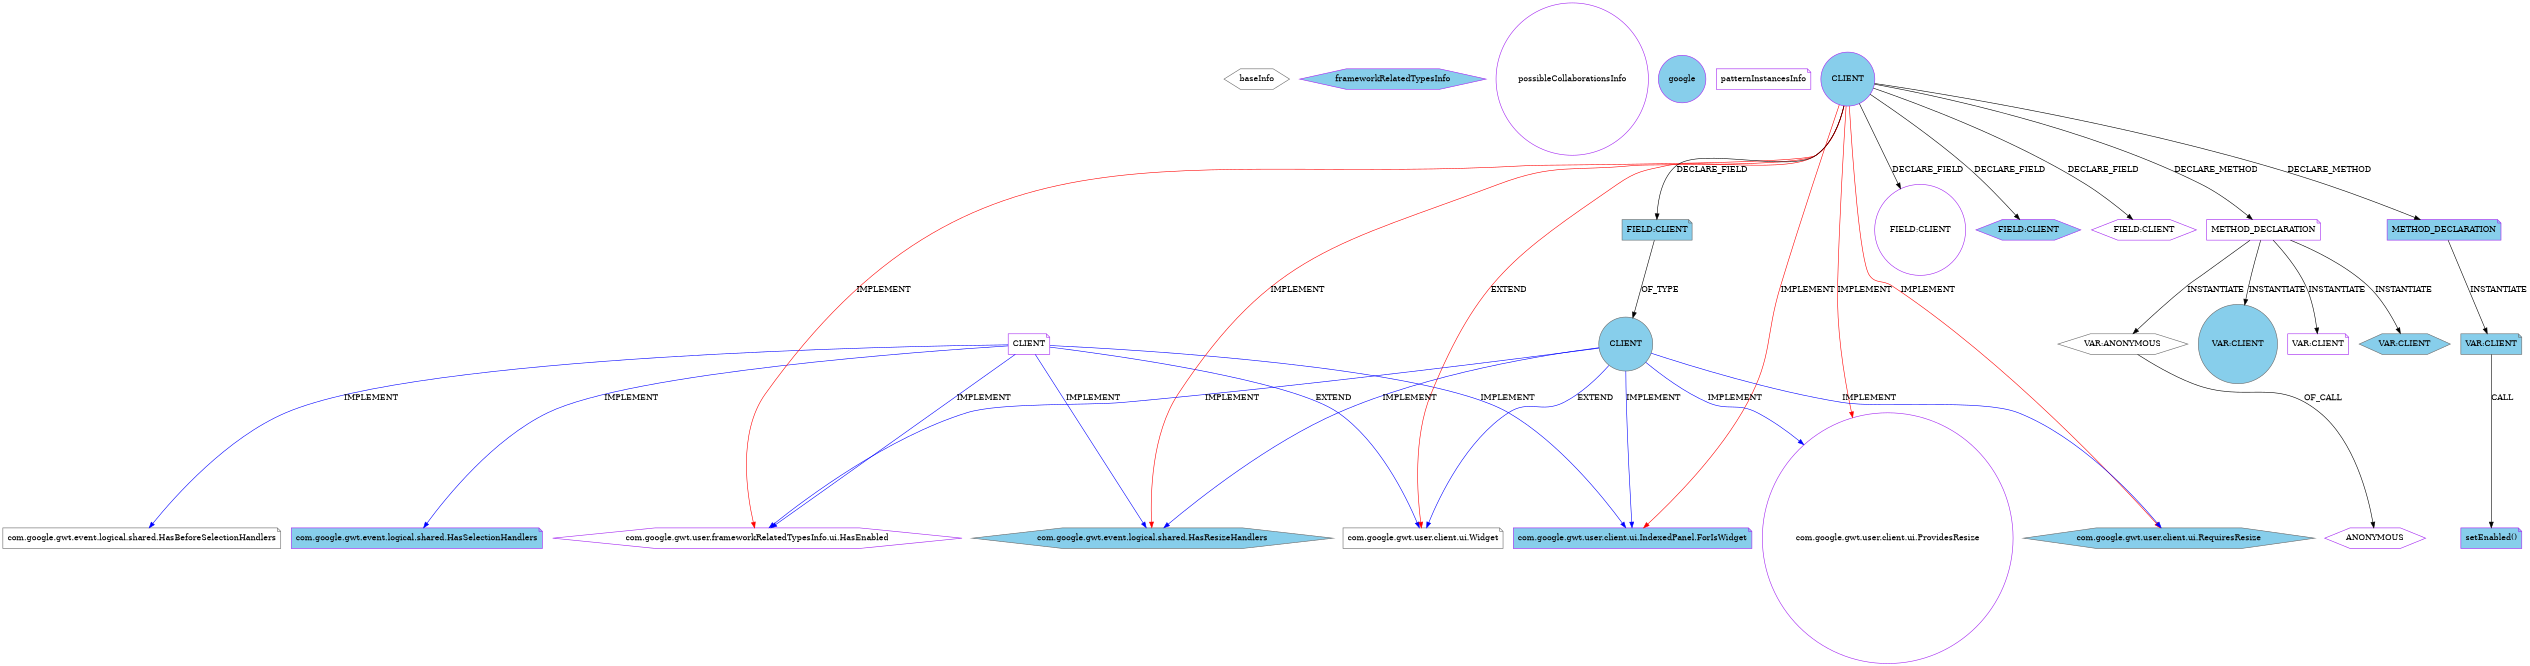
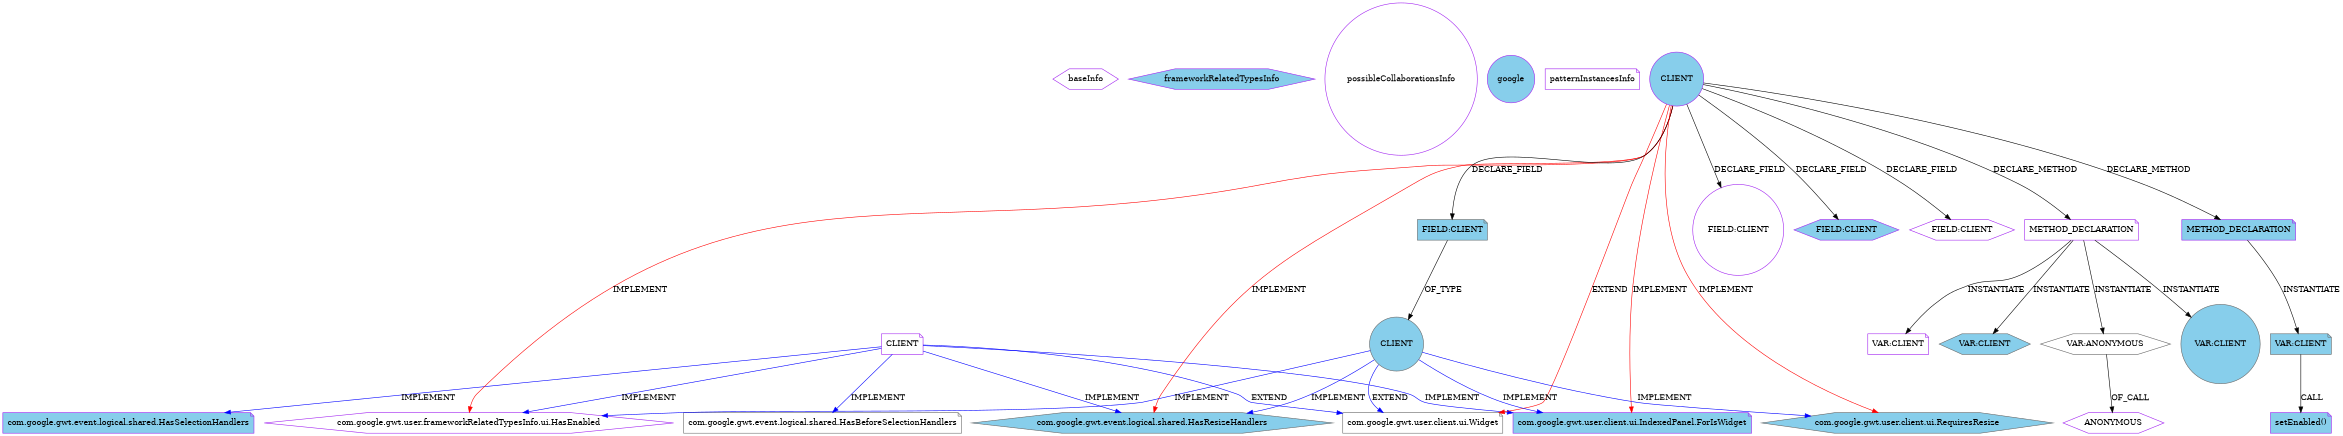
(1257, 79) -> (1086, 79)
(1888, 538) -> none
